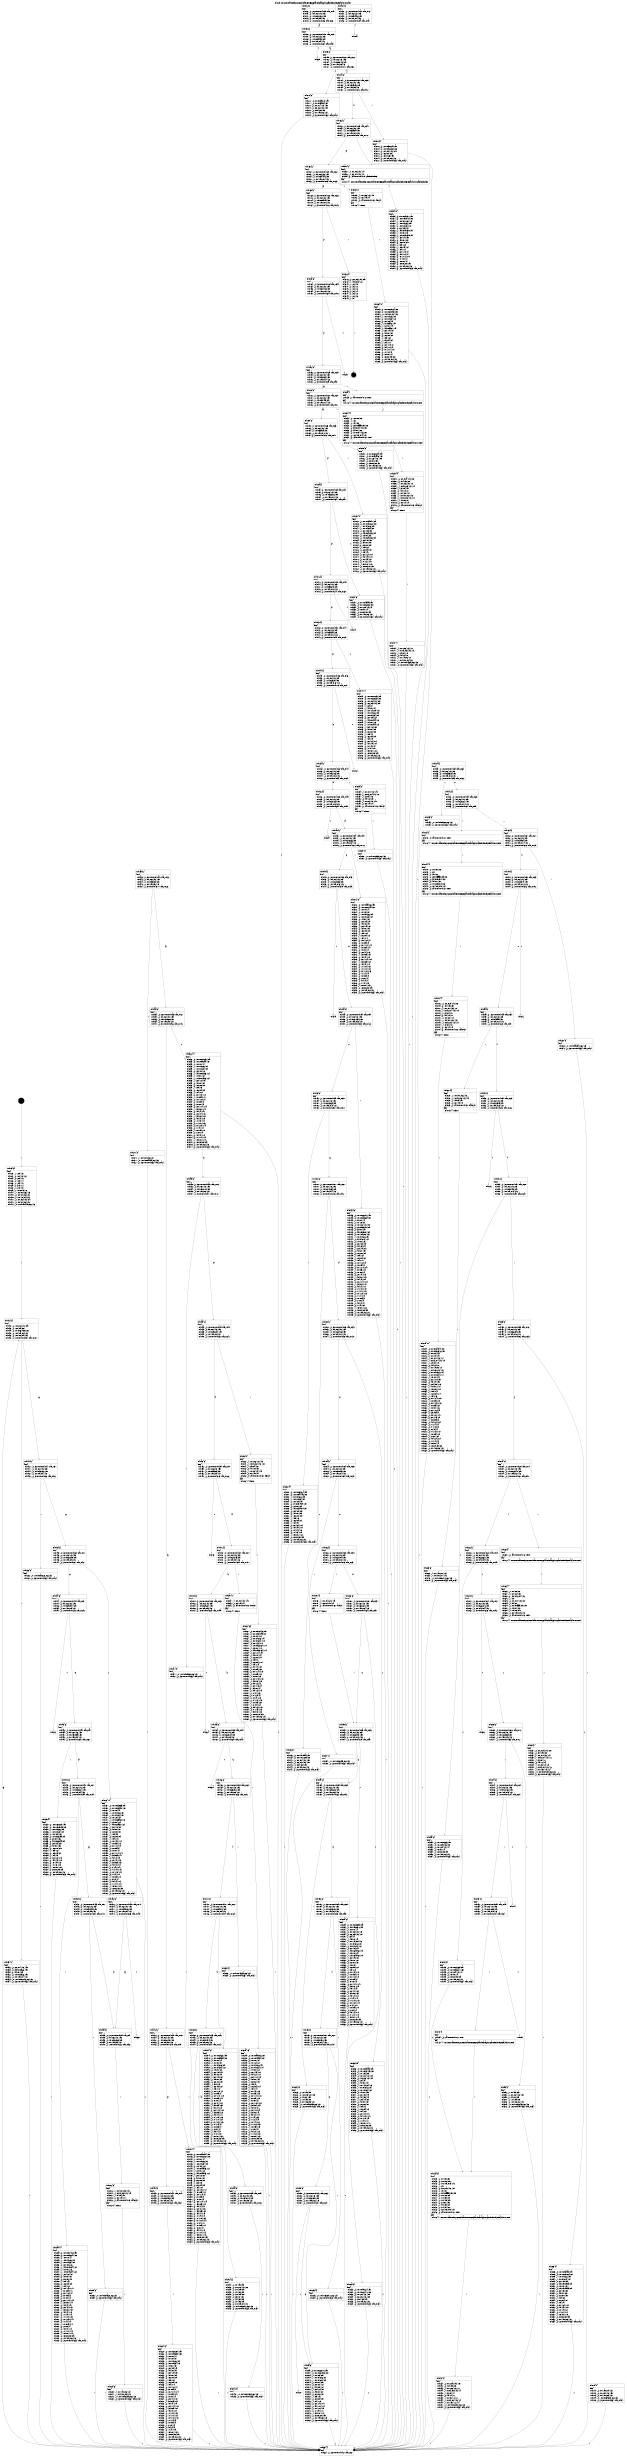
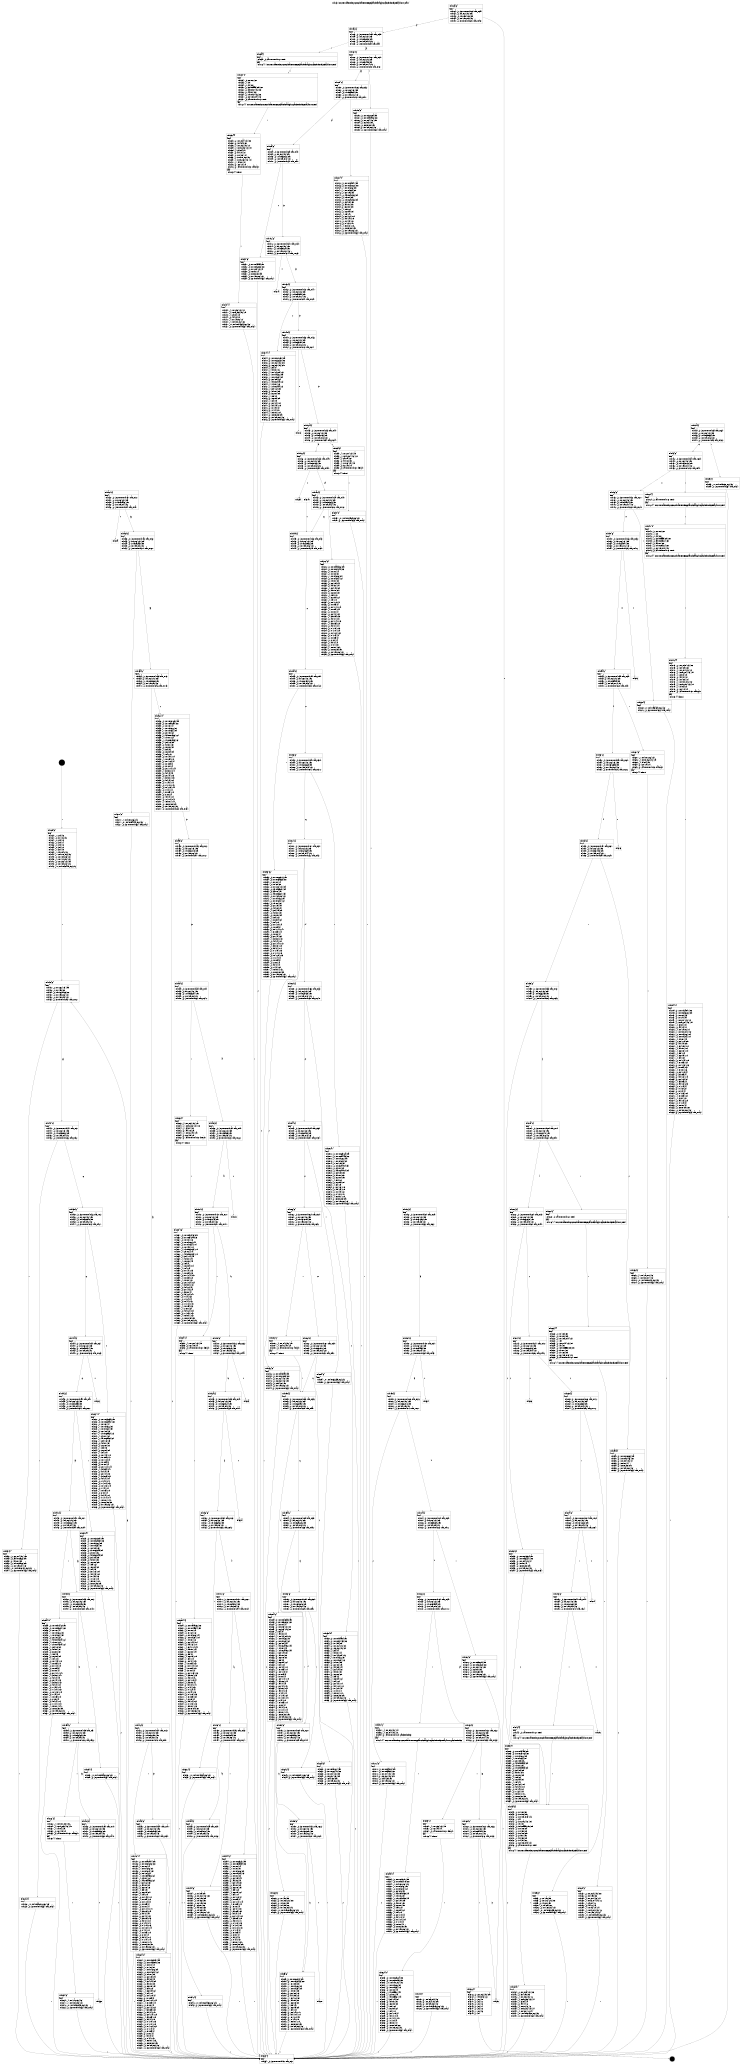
(323, 242) -> (488, 1919)
none -> (129, 520)
(335, 952) -> (306, 517)
(186, 1673) -> none
(120, 1972) -> (78, 1782)
